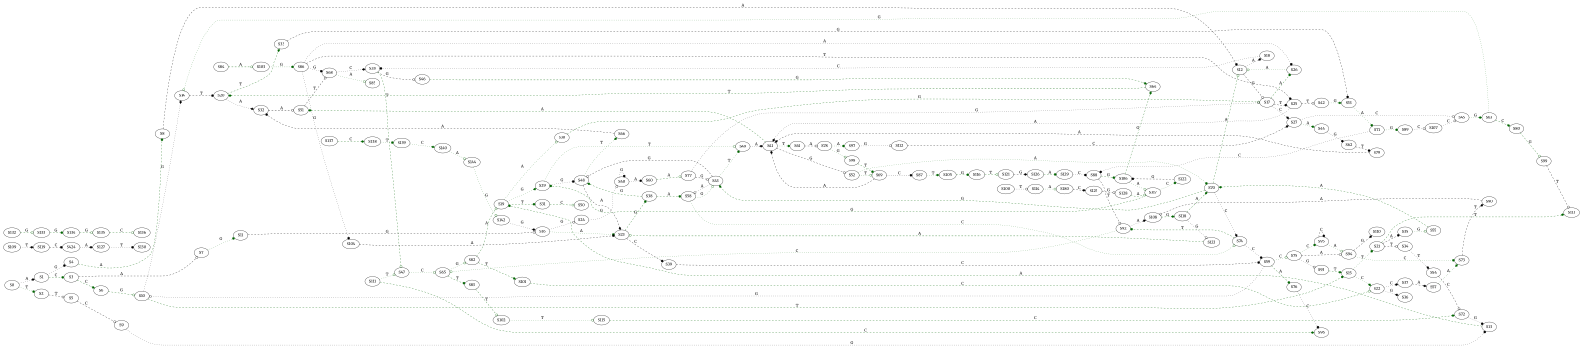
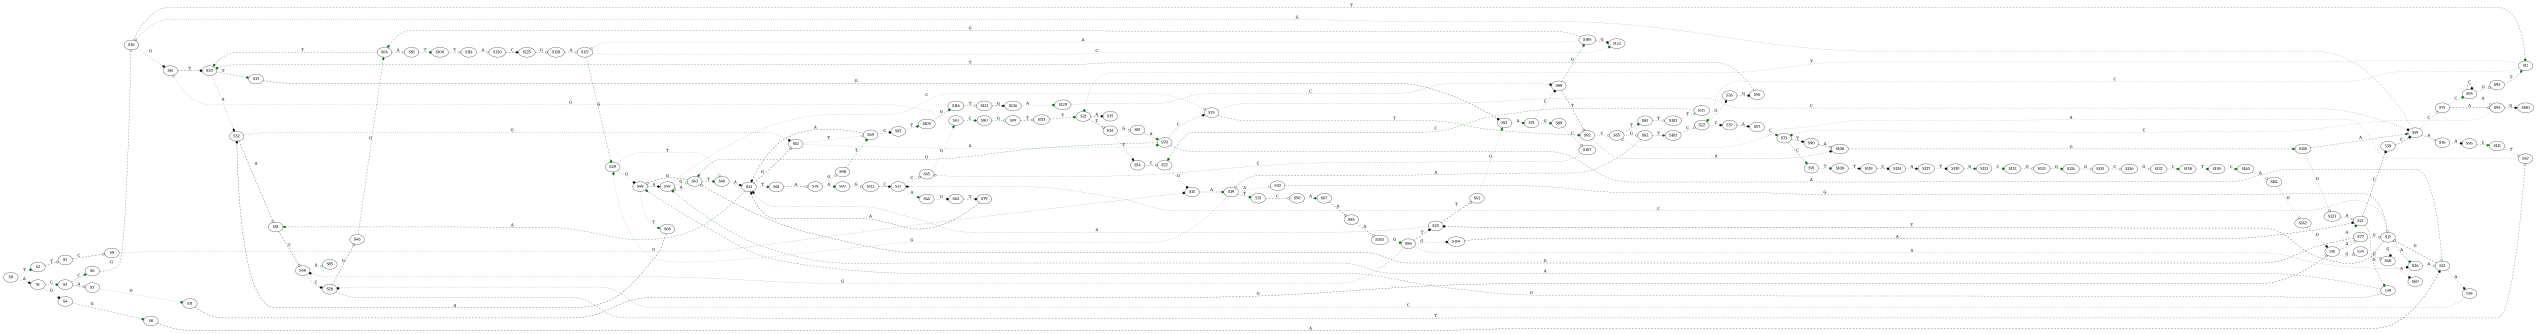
none -> (412, 52)
(261, 67) -> (1380, 240)
none -> (1757, 95)
none -> (517, 132)
(472, 162) -> (2274, 182)
(729, 165) -> (707, 181)
none -> (1811, 168)
none -> (1984, 169)
none -> (2143, 169)
(1049, 174) -> (1037, 105)
(668, 178) -> (2347, 247)
(1154, 179) -> (1601, 42)
(1065, 189) -> (497, 52)
(1153, 193) -> (585, 52)
none -> (1324, 198)
(1194, 205) -> (2358, 141)
(602, 206) -> (652, 187)
(1466, 217) -> (1061, 118)
(1377, 232) -> (2526, 108)
(1418, 232) -> (1123, 130)
(71, 247) -> (1897, 169)
(1306, 263) -> (2482, 90)
(101, 265) -> (92, 304)
(422, 270) -> (2071, 118)
(1448, 271) -> (1771, 130)
(1280, 274) -> (2428, 137)
(1308, 306) -> (2456, 141)
(840, 333) -> (2482, 145)
